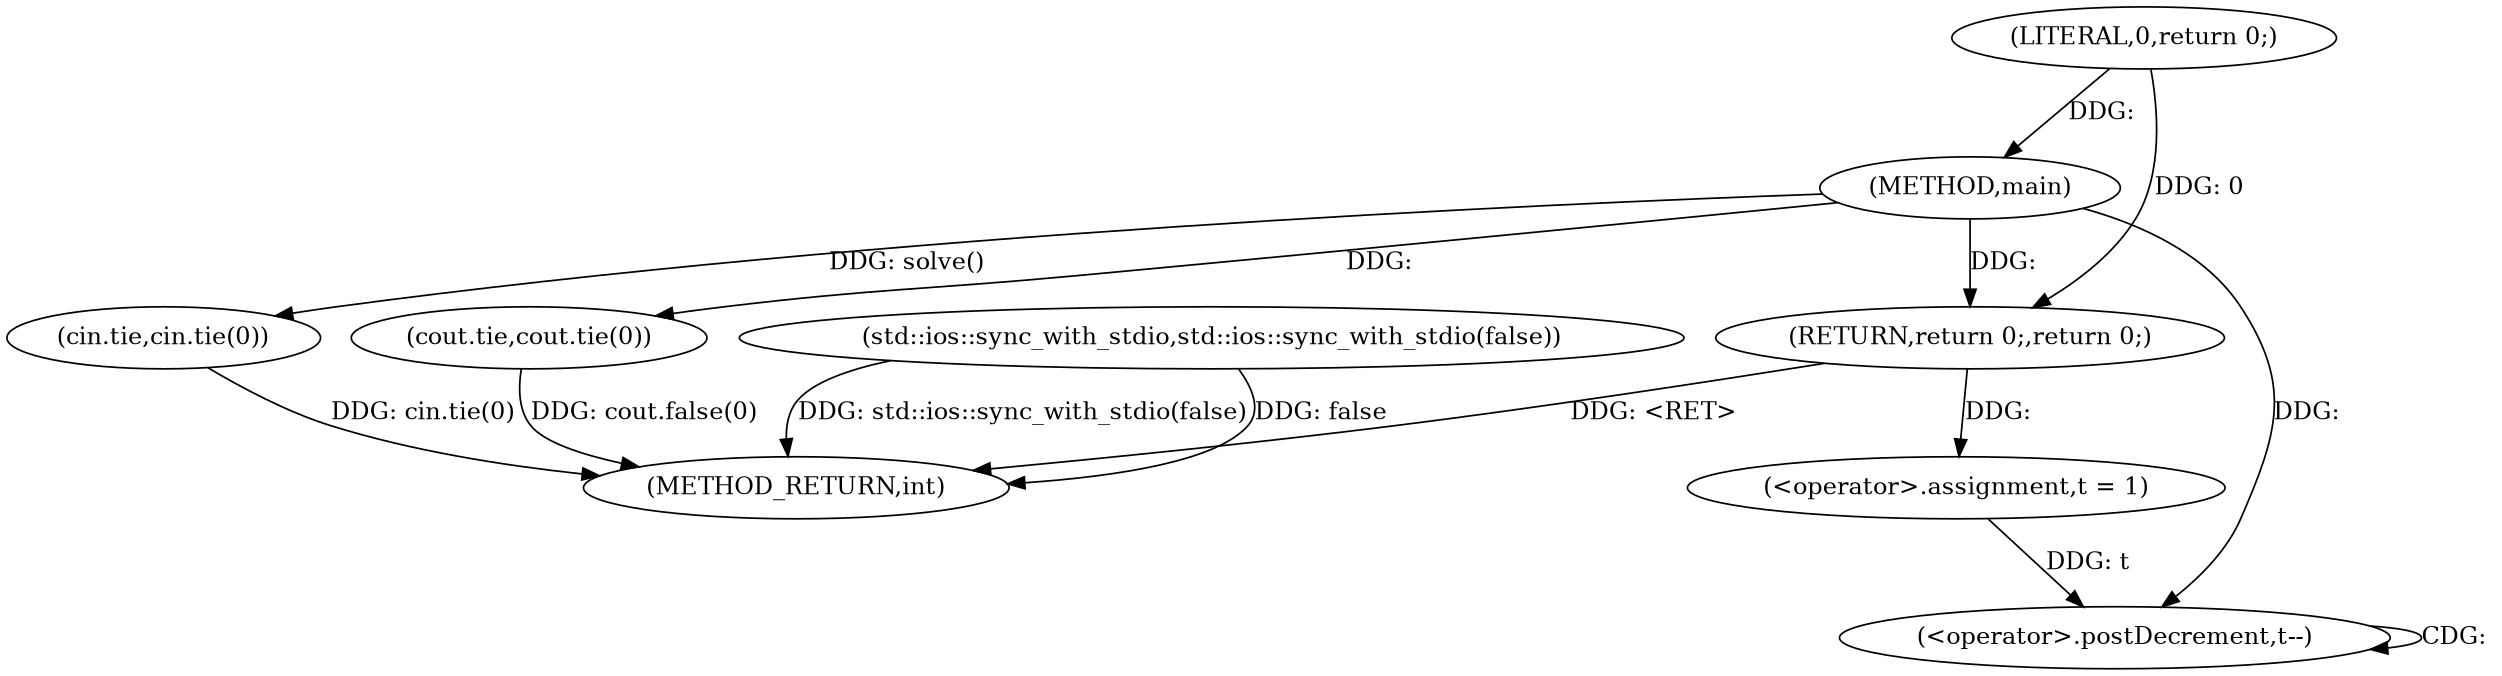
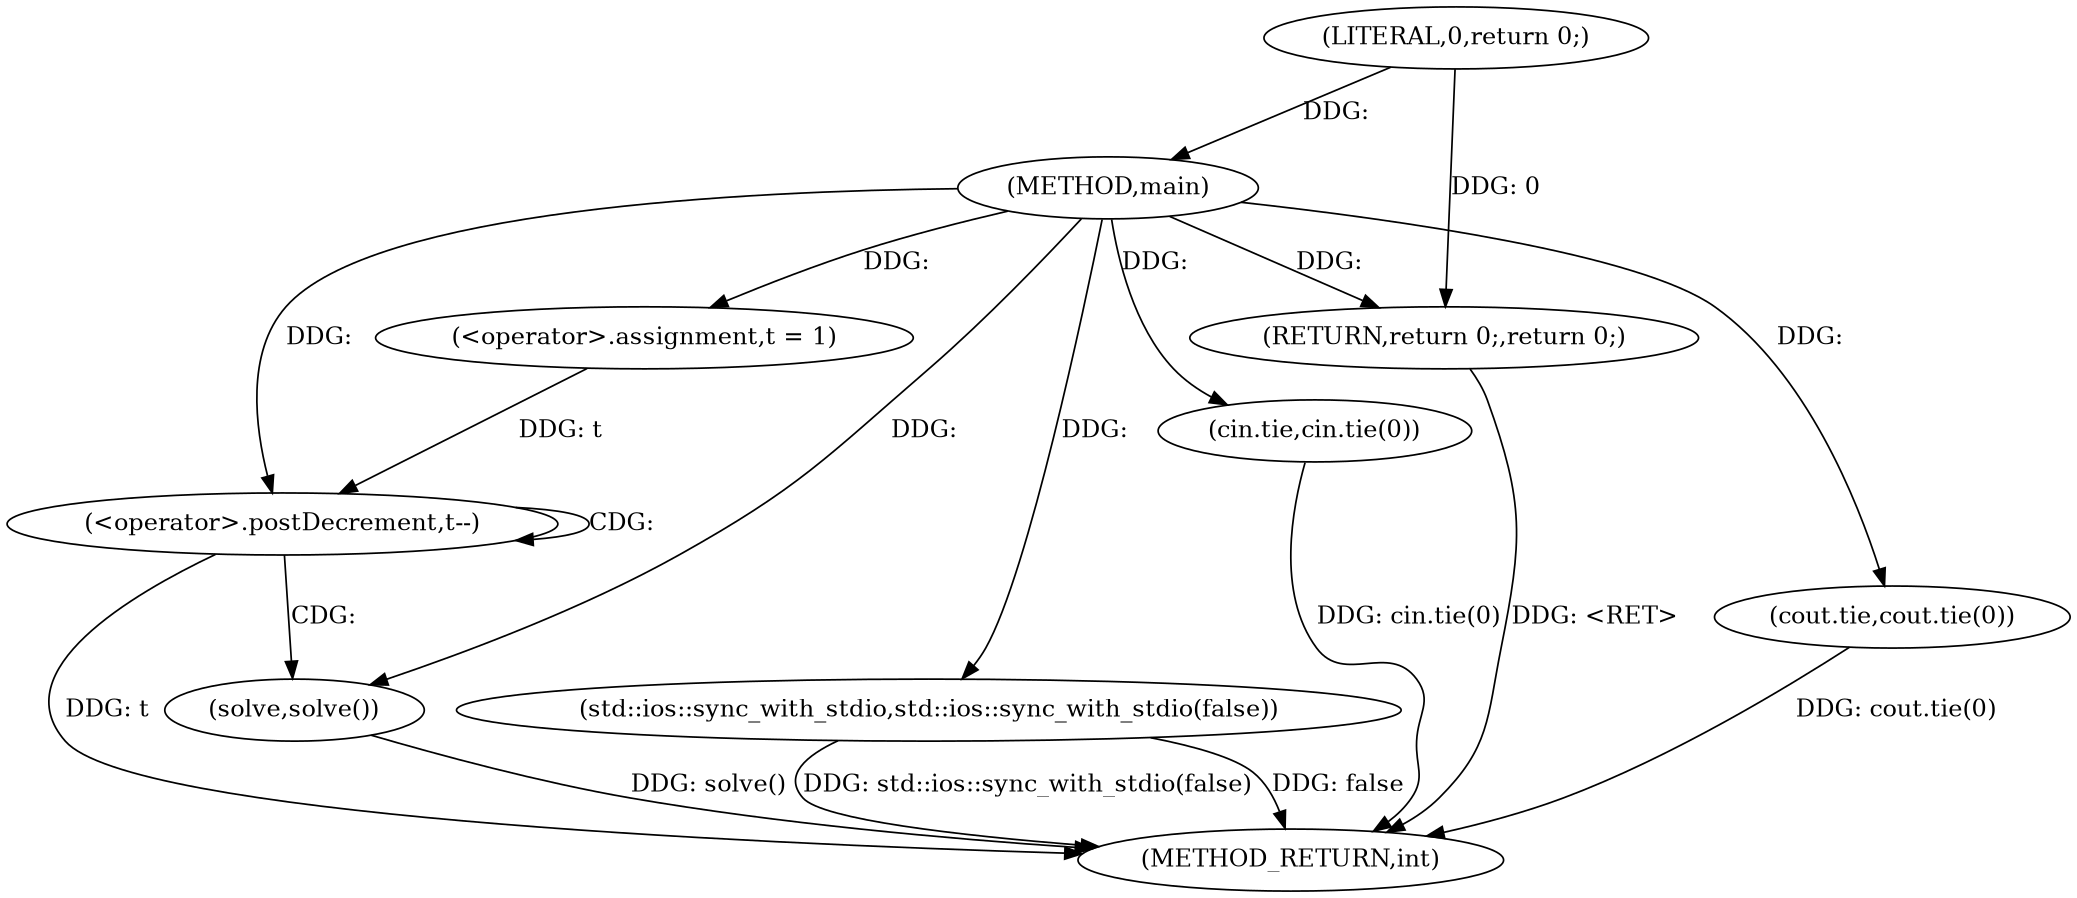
(907, 263) -> (1159, 263)
(1964, 404) -> (865, 249)
(645, 413) -> (1897, 710)
none -> (1051, 447)
none -> (295, 710)
none -> (423, 817)
